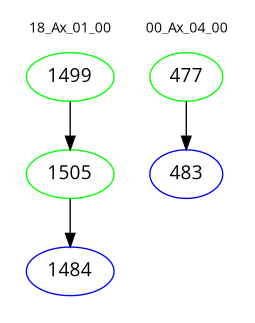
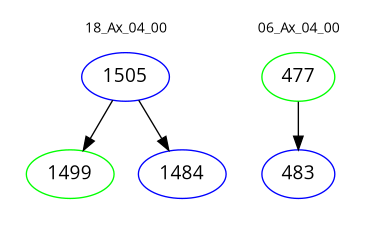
(70, 29) -> (126, 29)
(187, 29) -> (299, 29)
(70, 119) -> (101, 119)
(70, 174) -> (126, 77)
